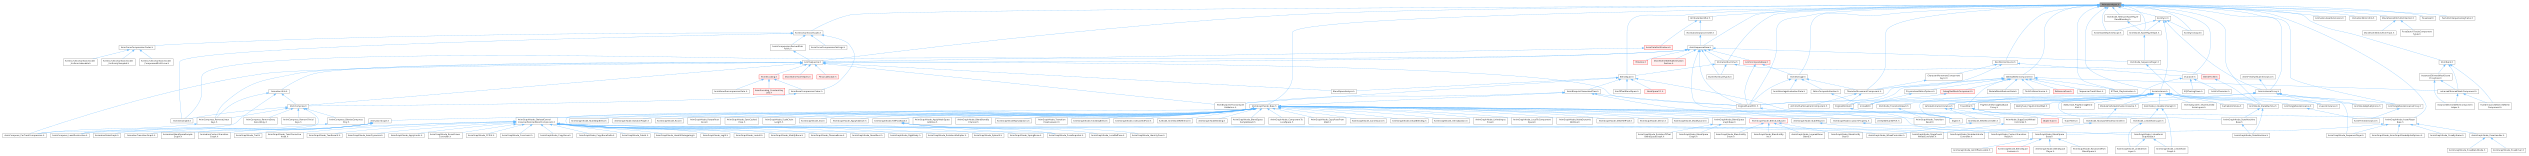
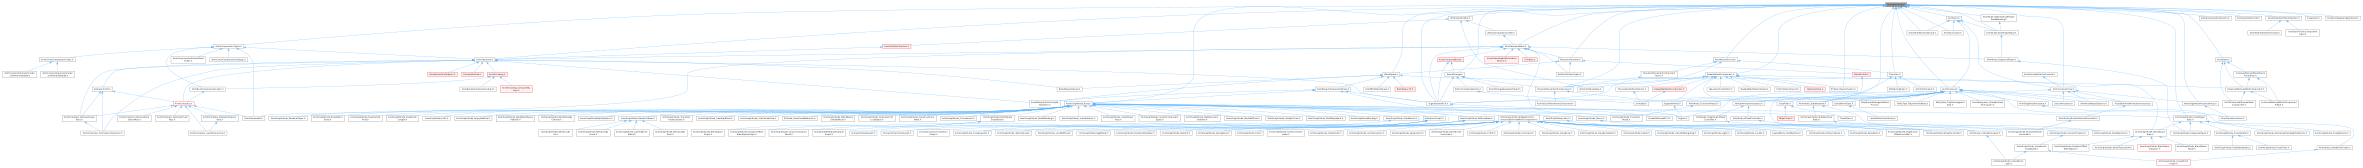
(802, 56) -> (360, 53)
(156, 62) -> none
none -> (1591, 89)
(298, 106) -> (184, 104)
(1560, 109) -> (1772, 129)
(2152, 116) -> (1772, 127)
none -> (1883, 118)
(1769, 121) -> (638, 118)
(787, 136) -> (1787, 133)
(2171, 150) -> (2173, 162)
